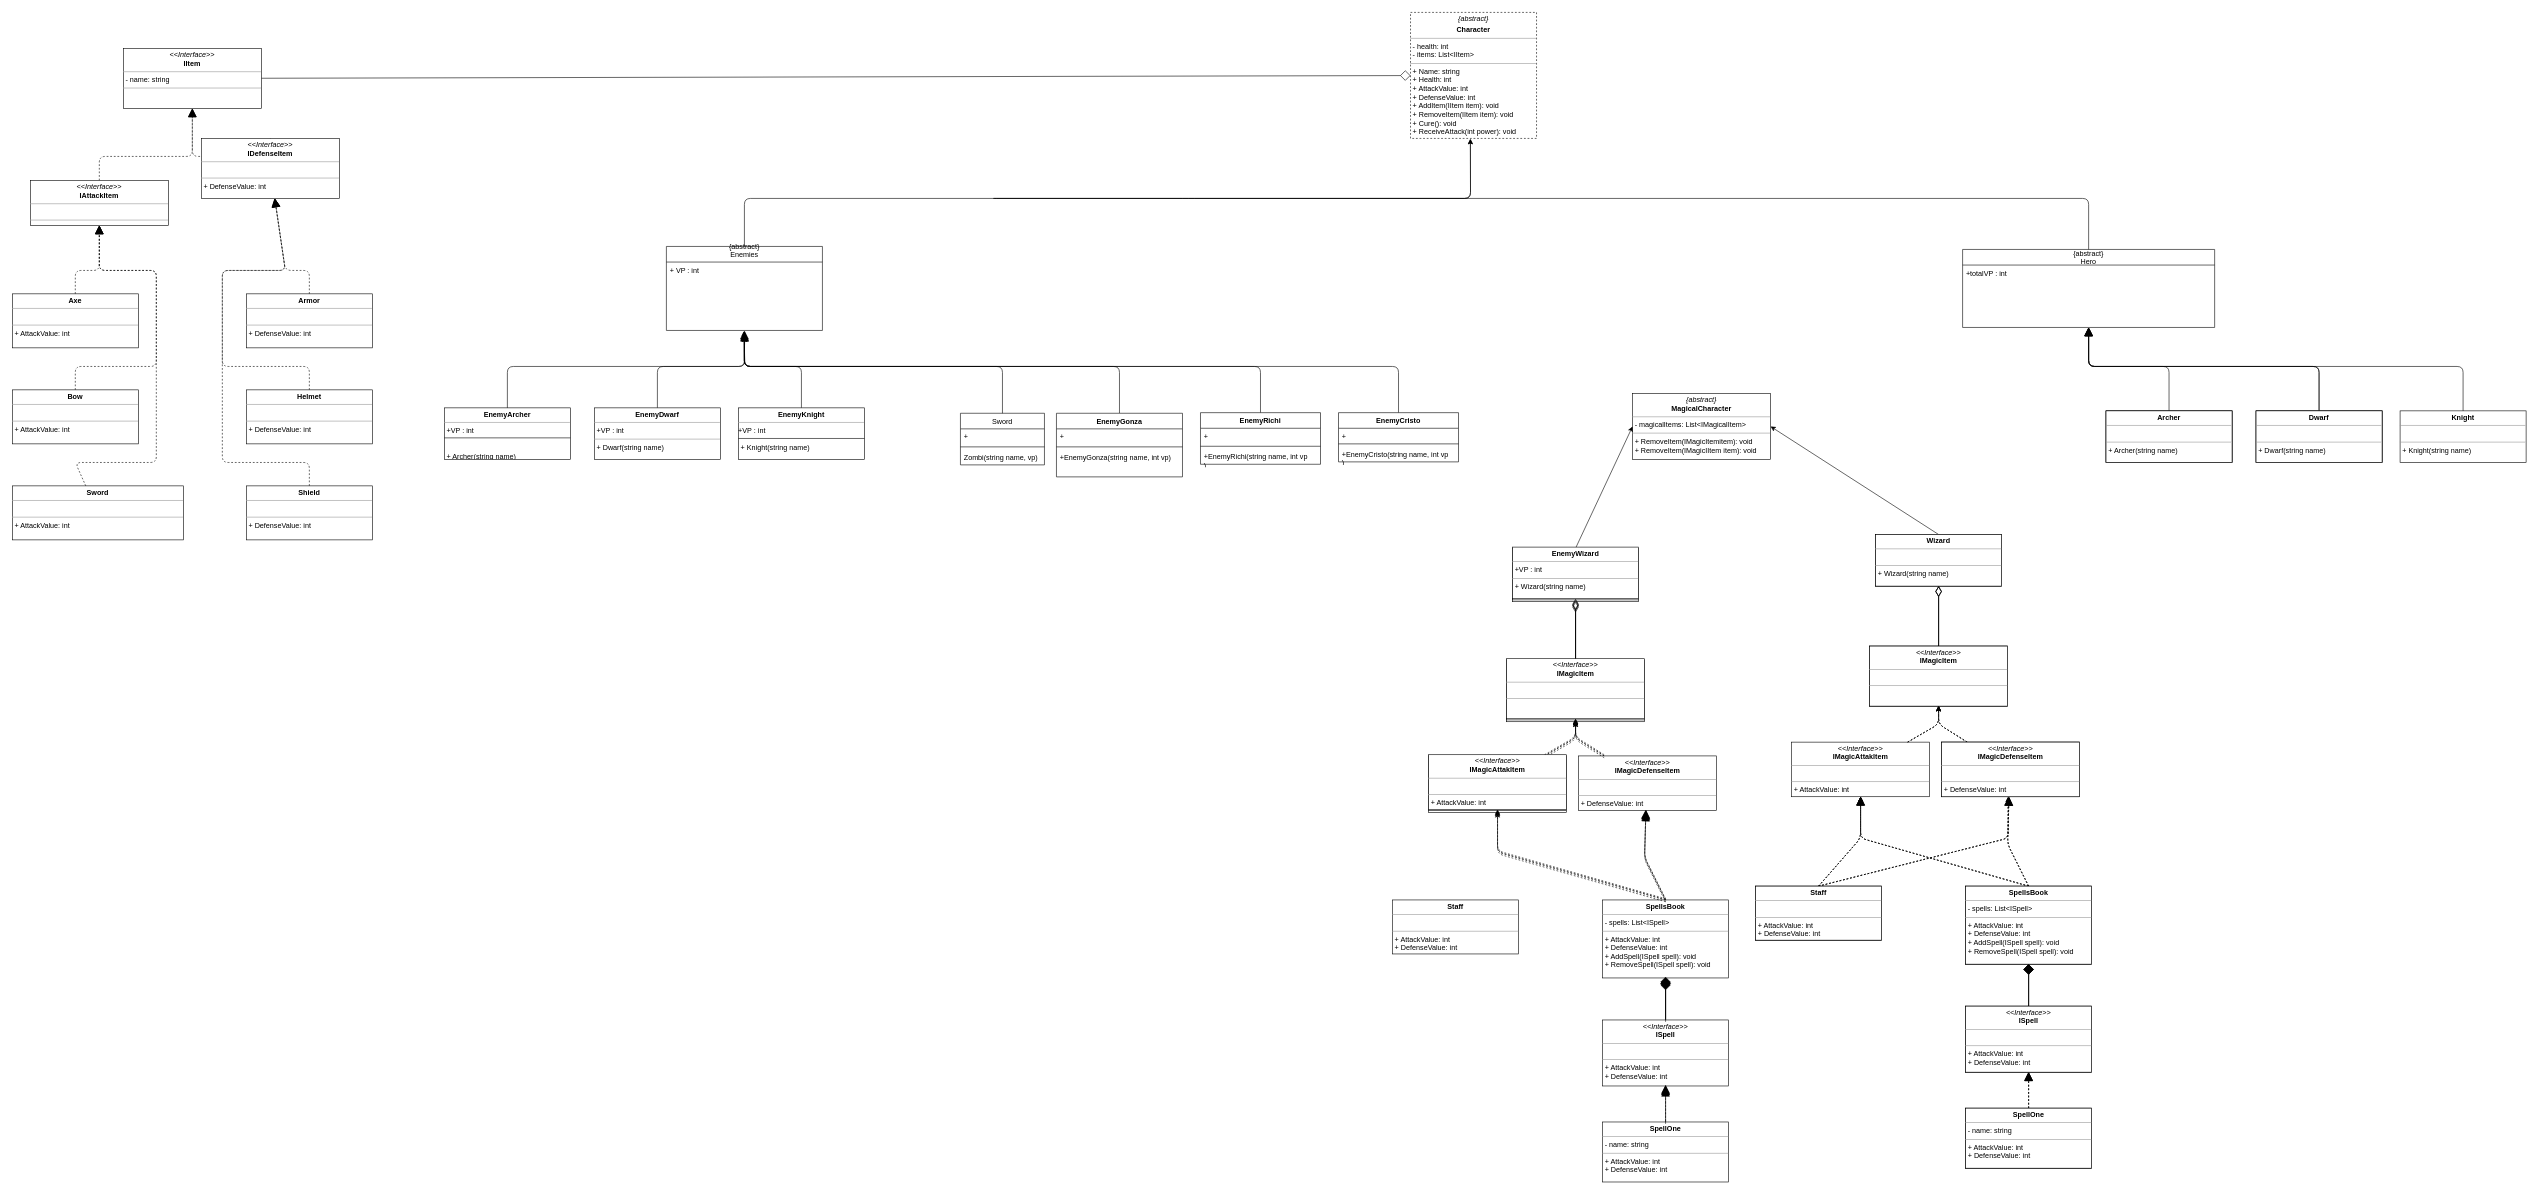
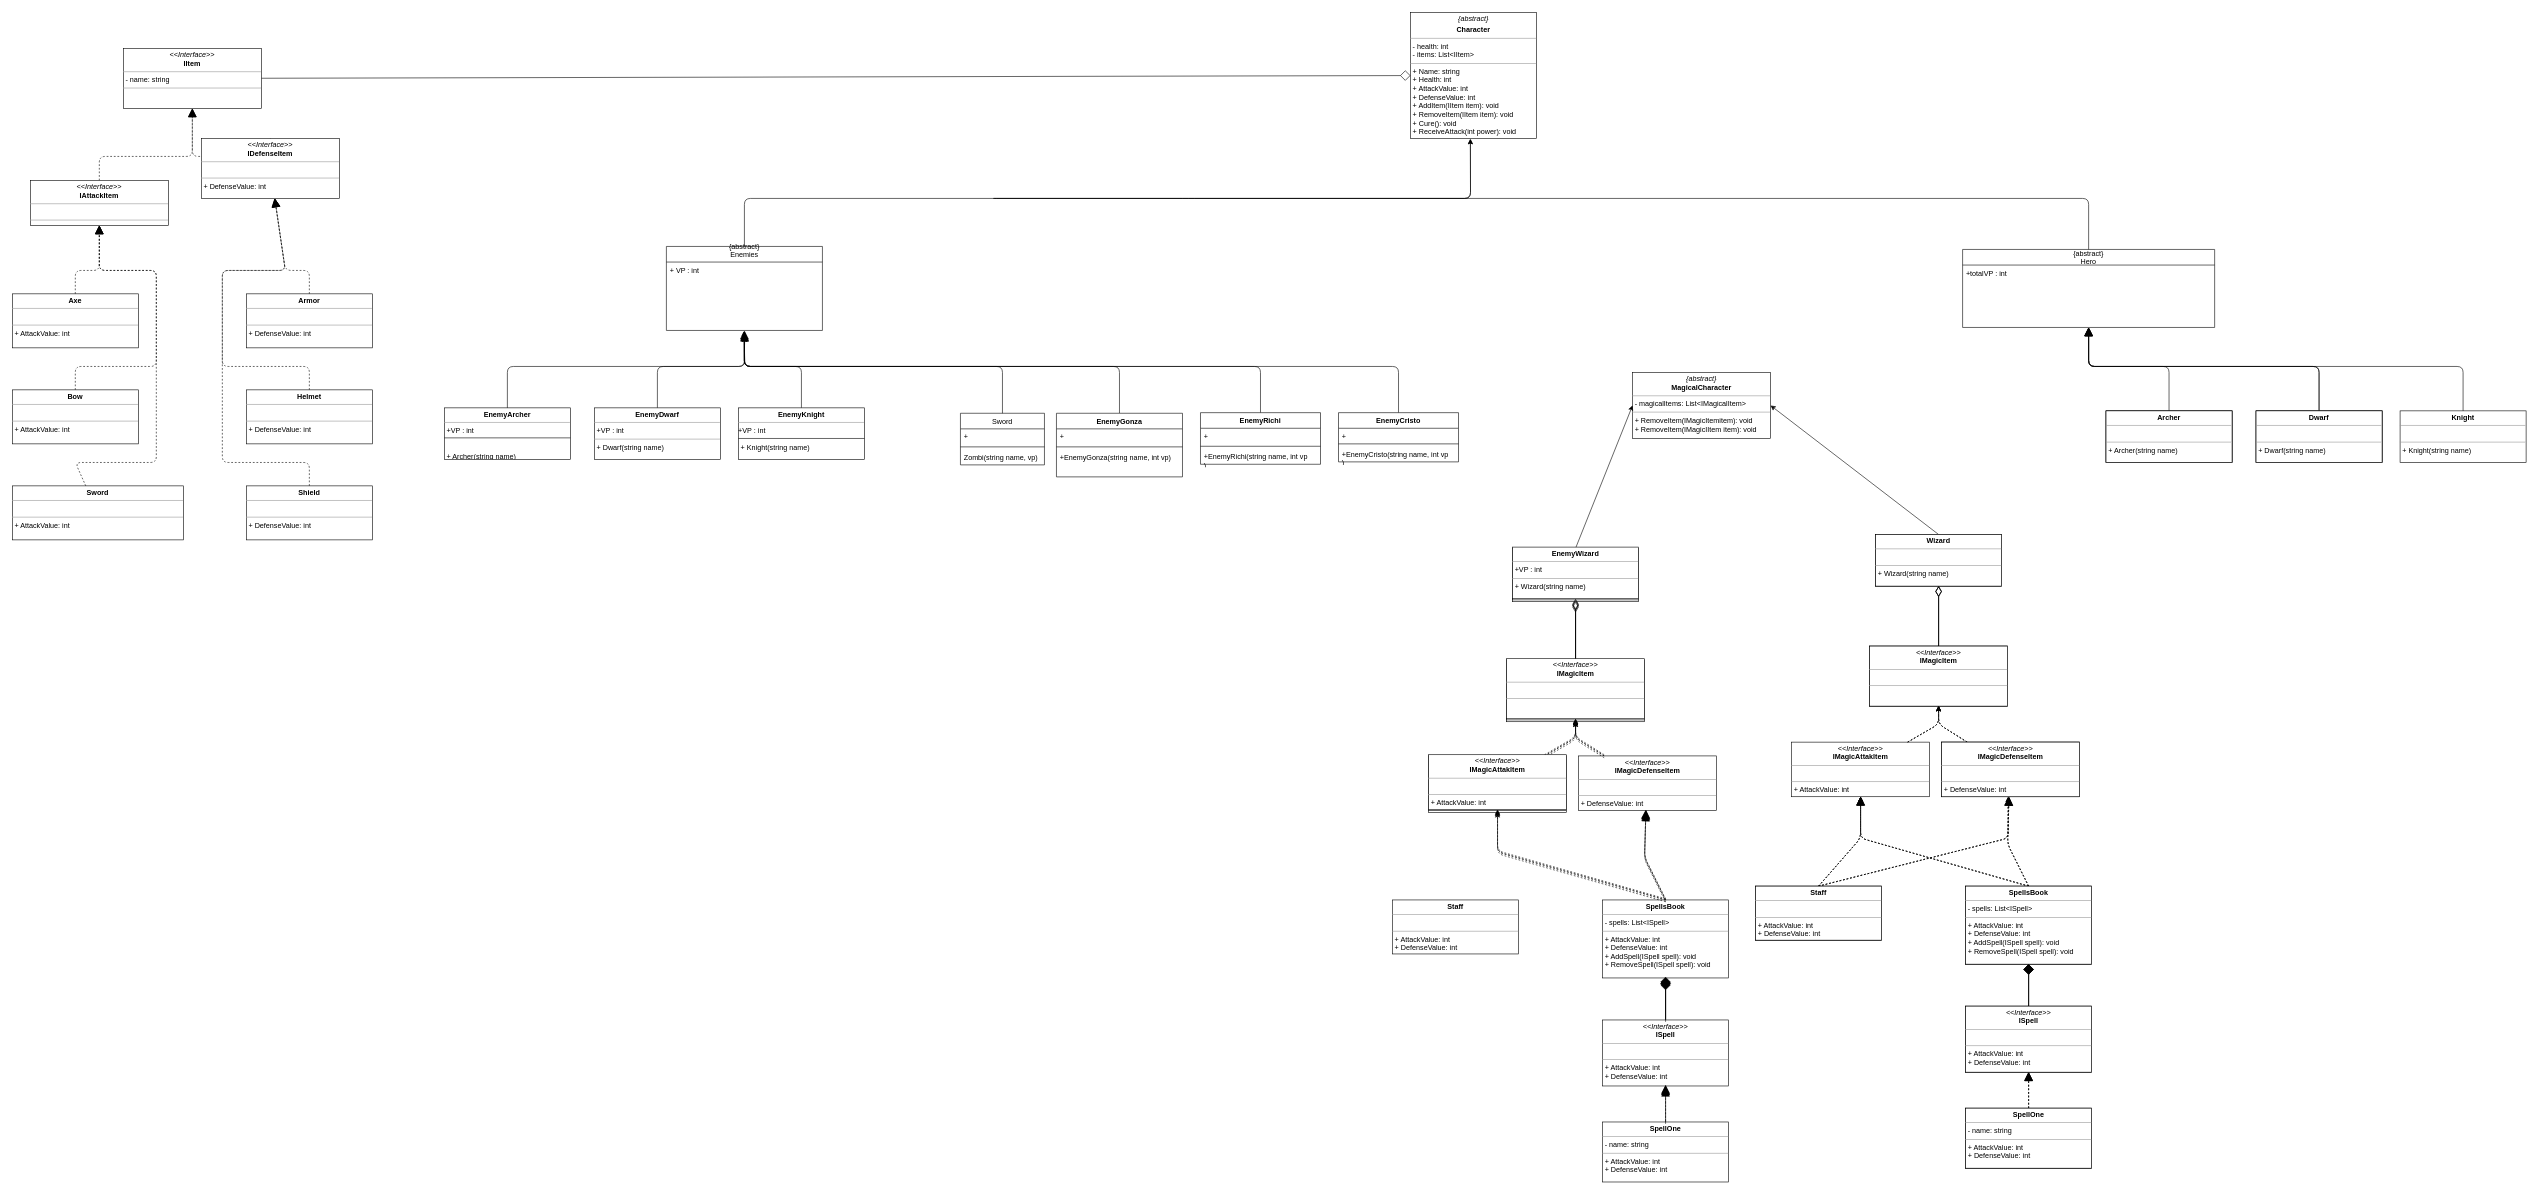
(1473, 75) -> (1473, 75)
(1701, 426) -> (1701, 405)
